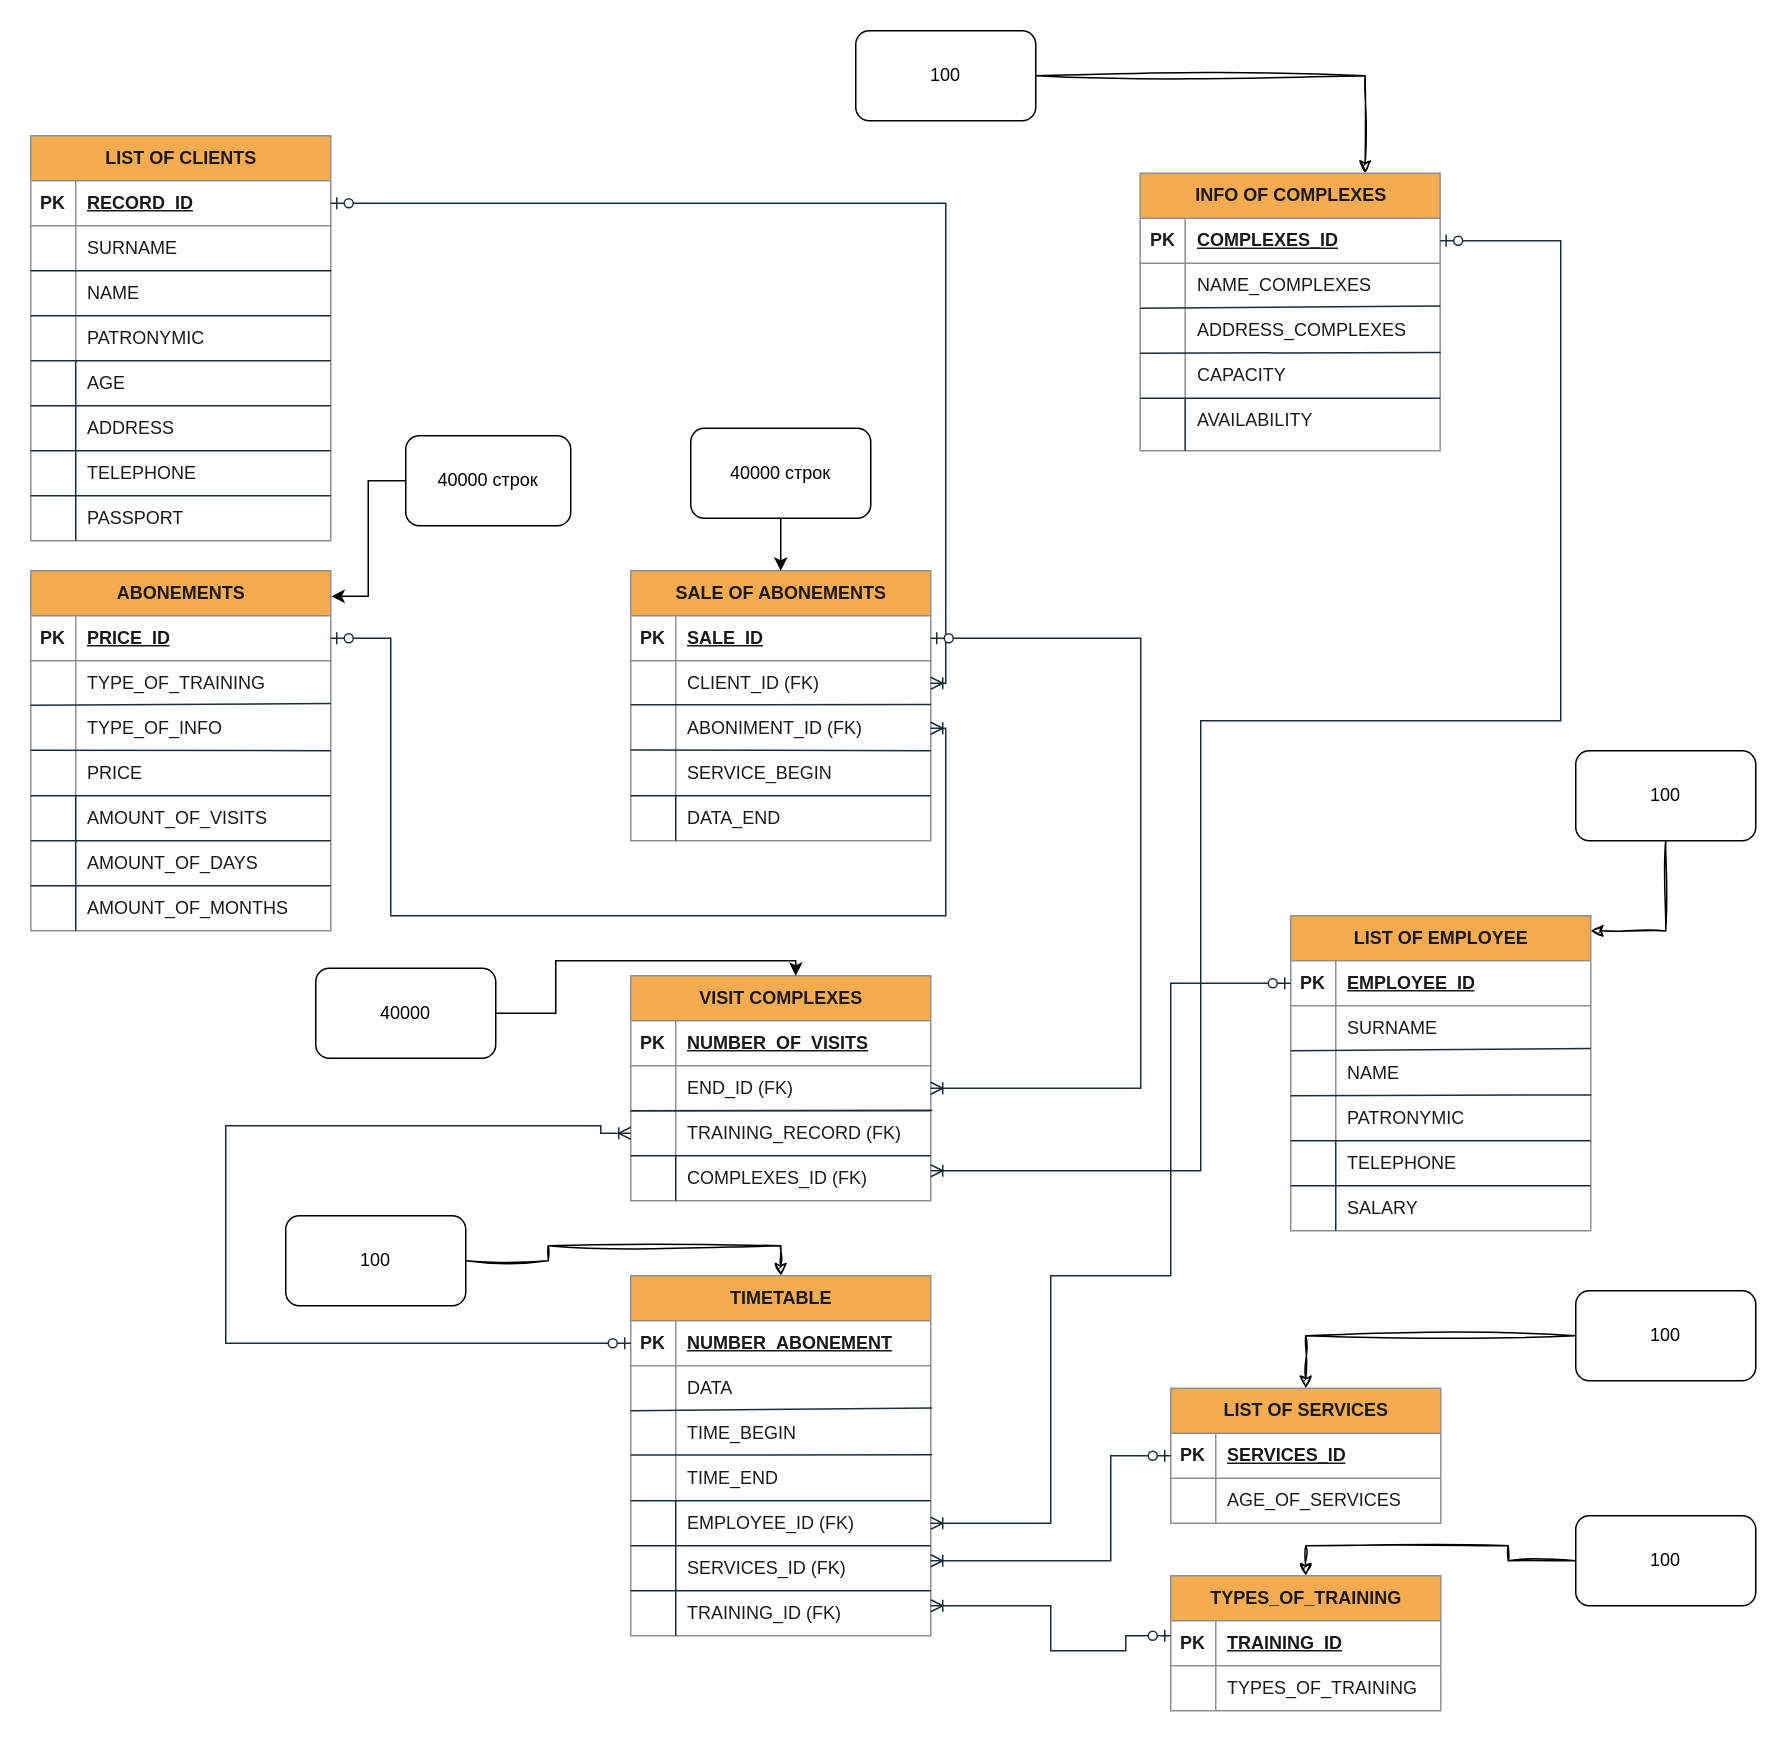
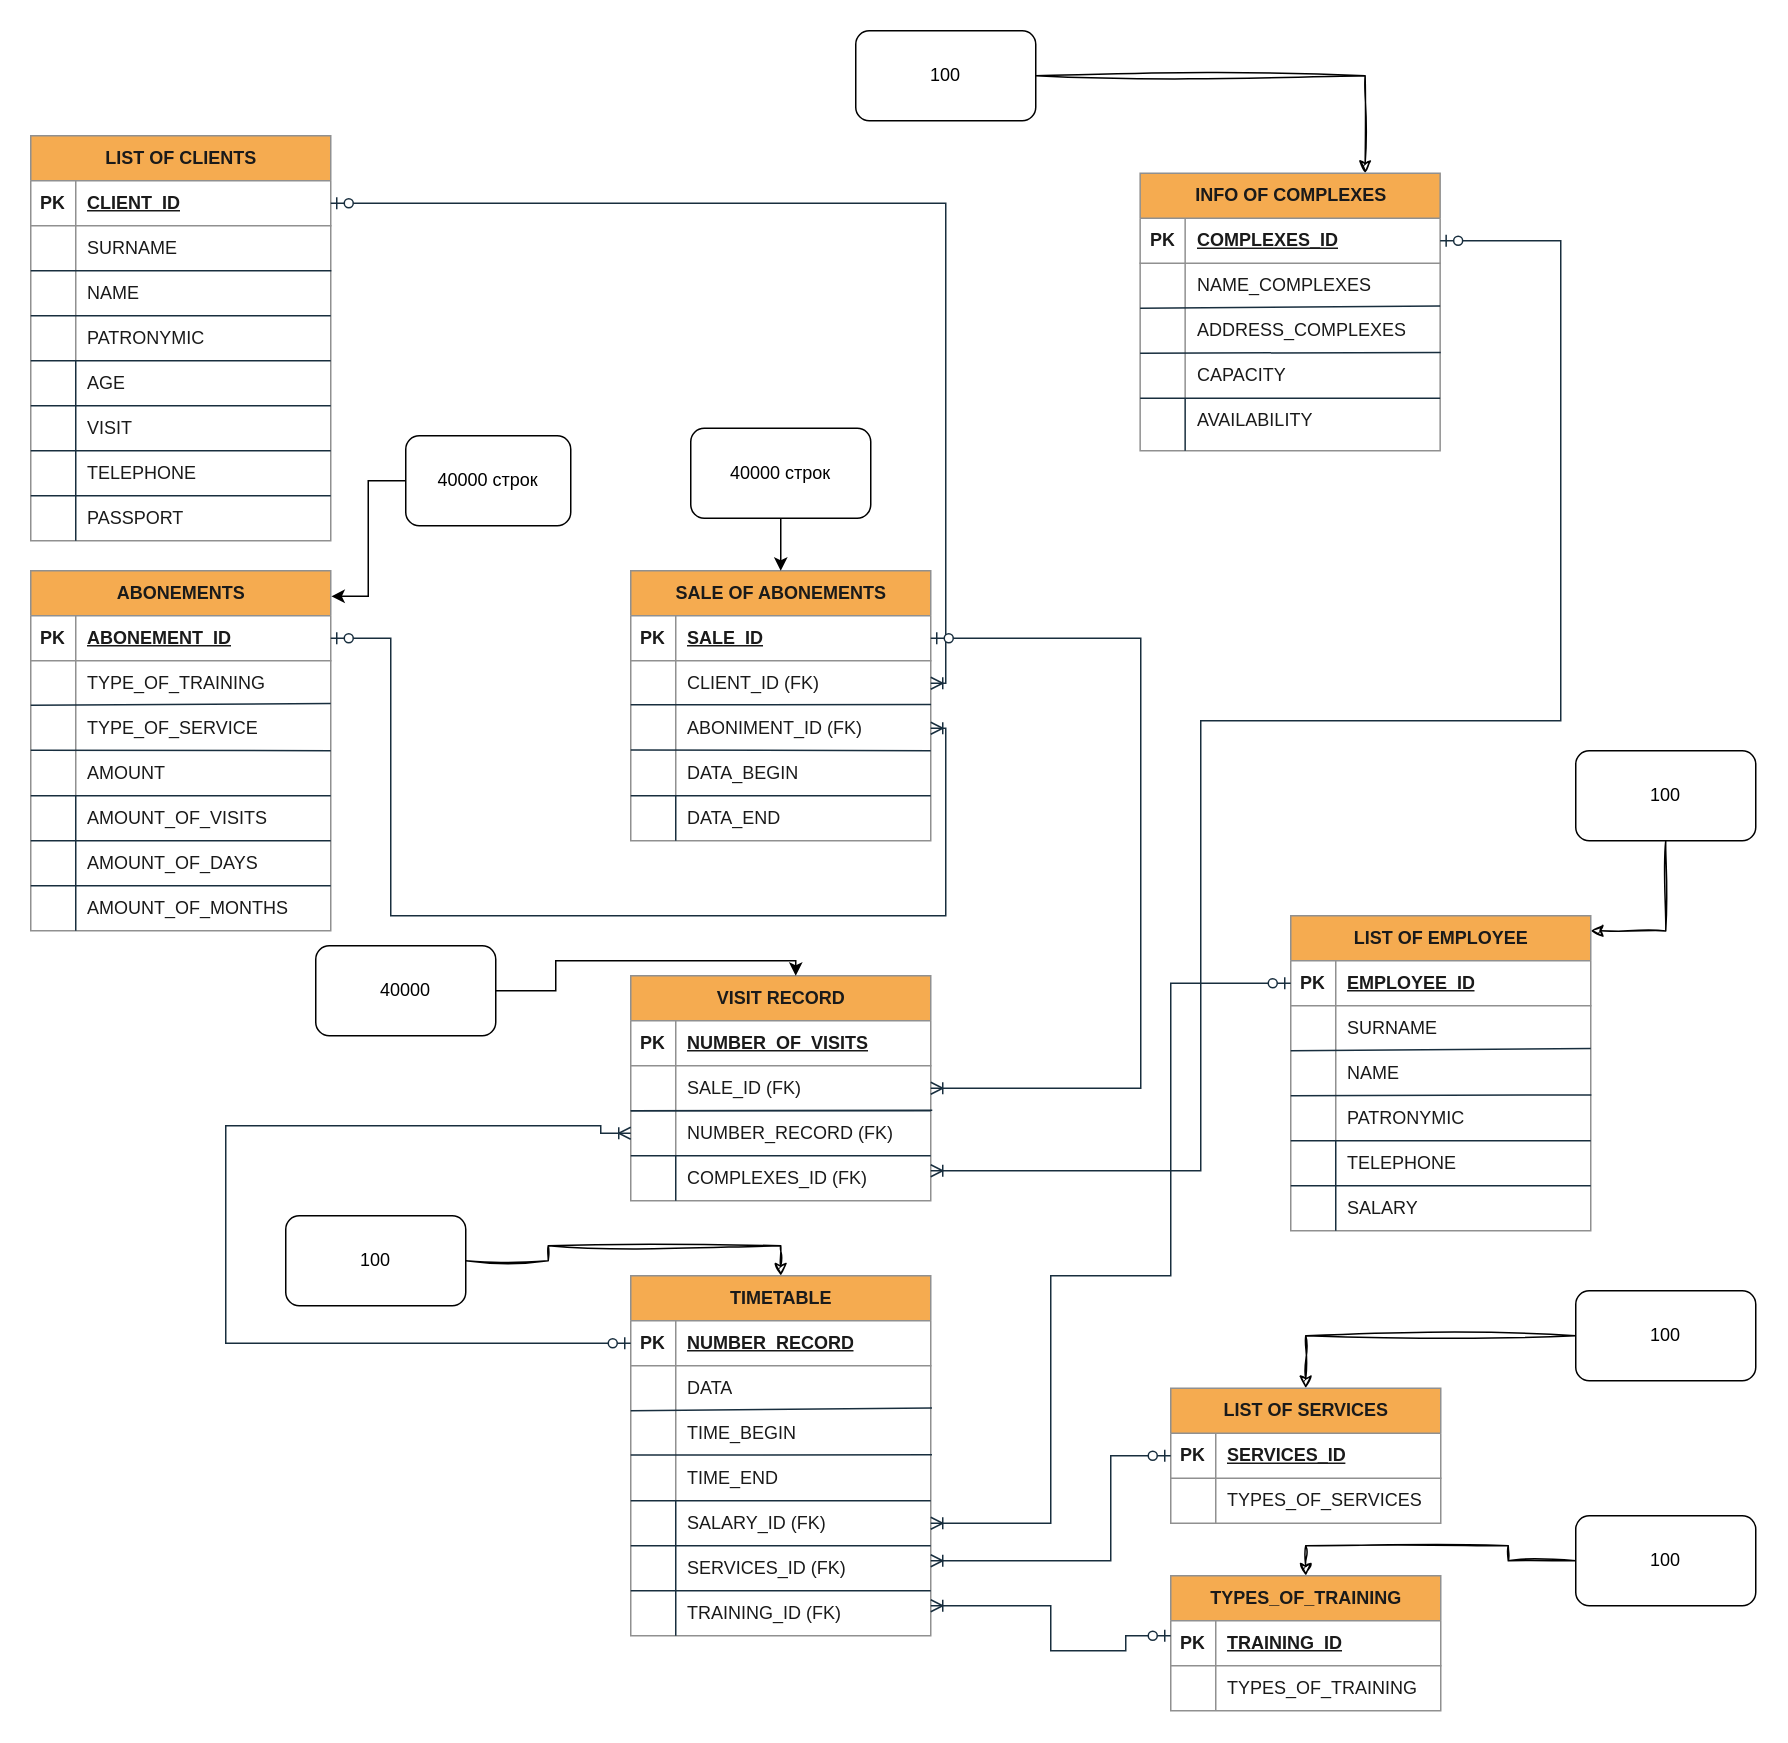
(133, 203) -> (133, 203)
(123, 428) -> (113, 428)
(128, 638) -> (148, 638)
(148, 728) -> (163, 728)
(113, 773) -> (118, 773)
(753, 773) -> (738, 773)
(782, 998) -> (782, 998)
(406, 1013) -> (406, 991)
(741, 1088) -> (746, 1088)
(786, 1133) -> (776, 1133)
(768, 1343) -> (753, 1343)
(1303, 1501) -> (1313, 1501)
(766, 1523) -> (756, 1523)
